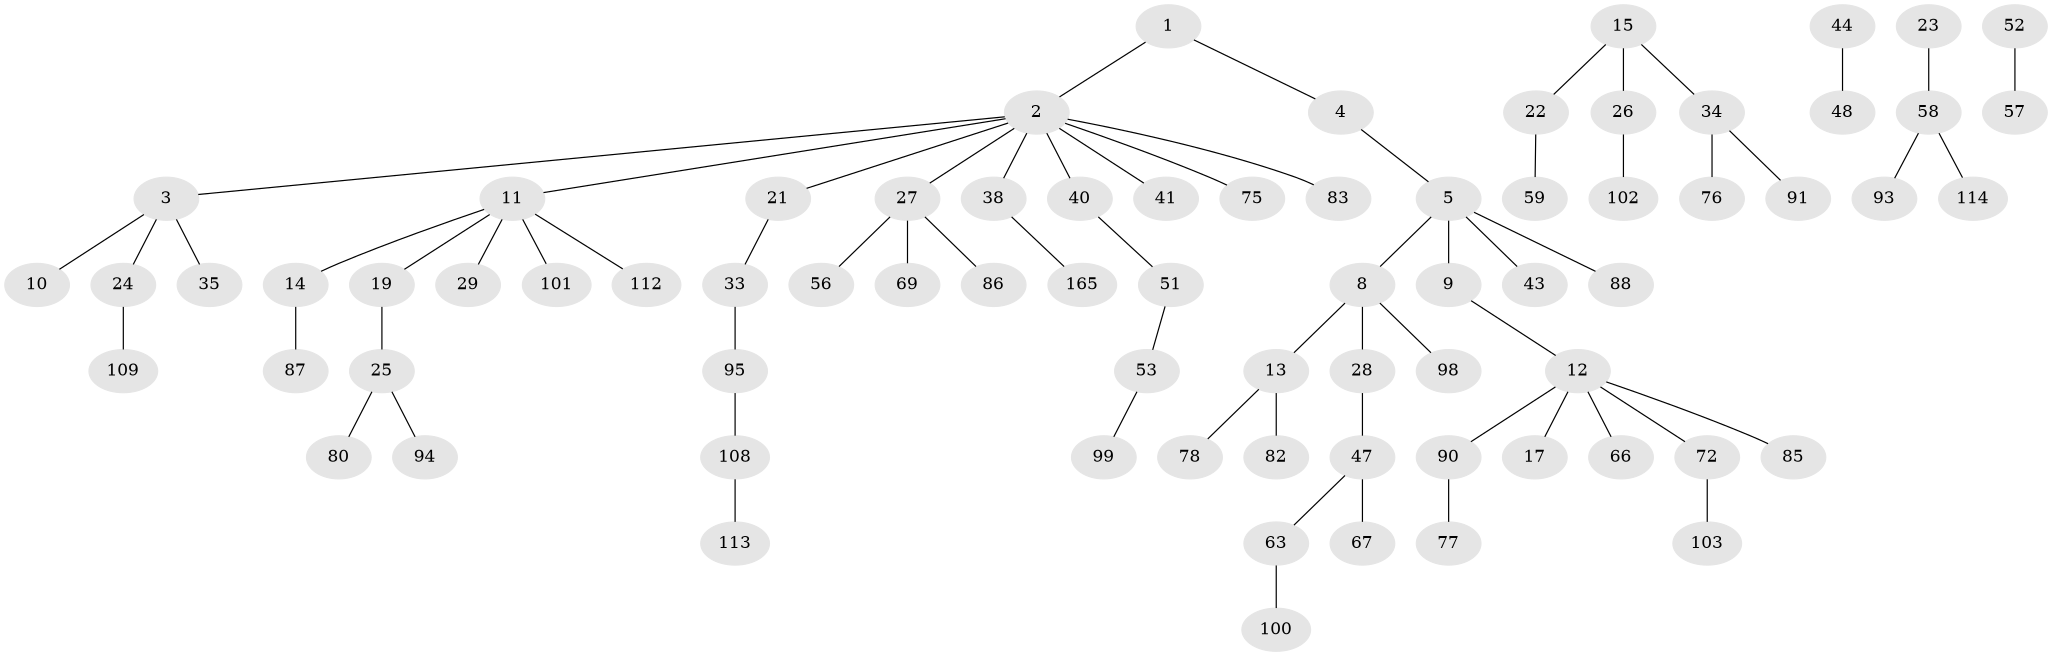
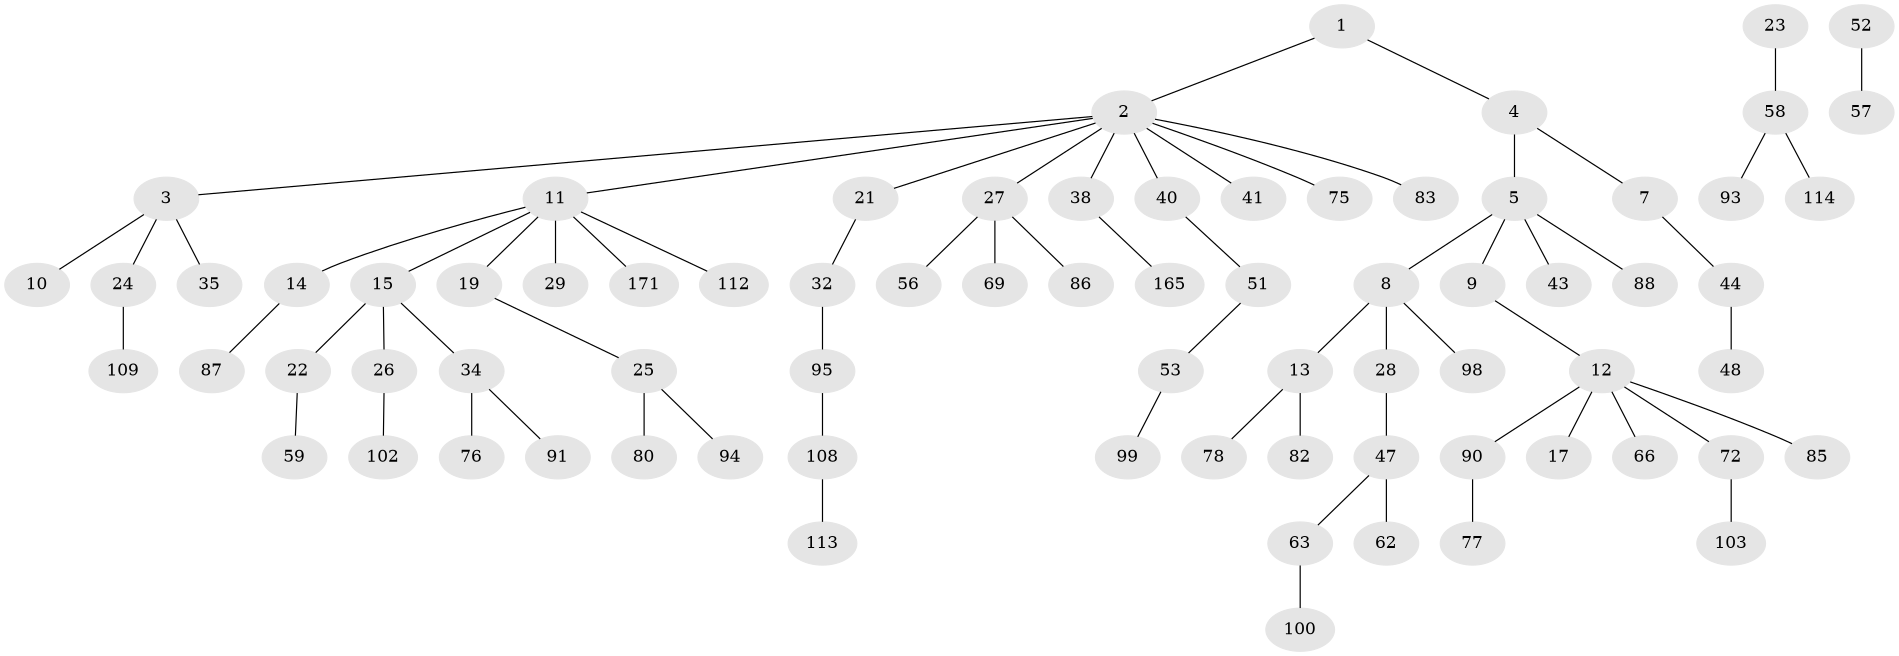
none -> (1645, 199)
none -> (469, 242)
(557, 285) -> (644, 285)
(735, 285) -> (822, 285)
(1362, 544) -> (1386, 544)
